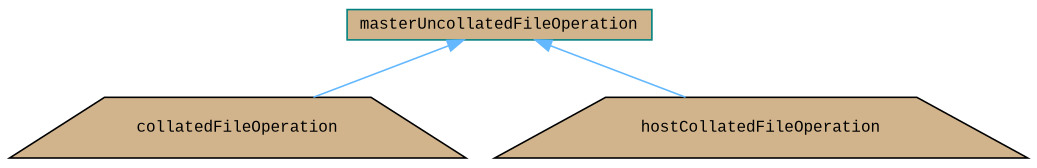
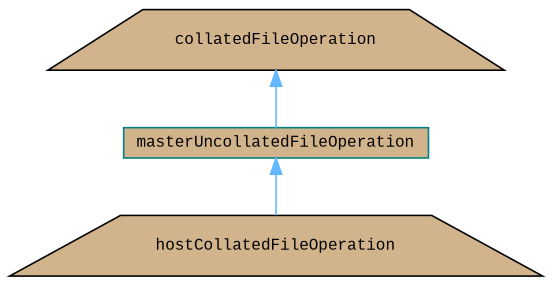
(381, 71) -> (276, 107)
